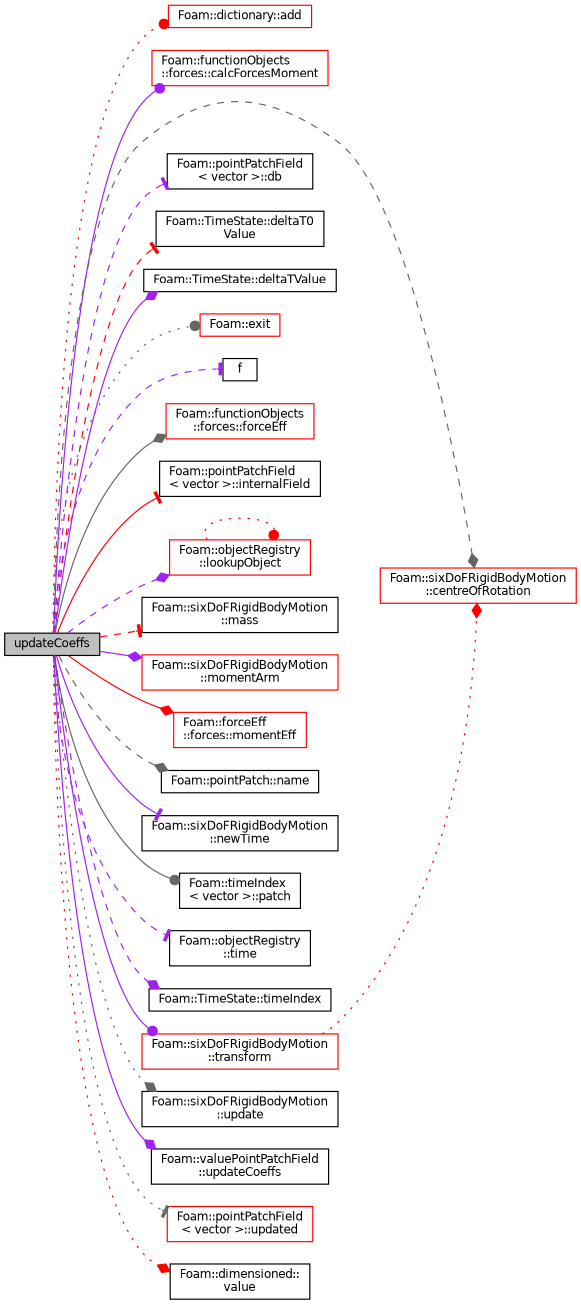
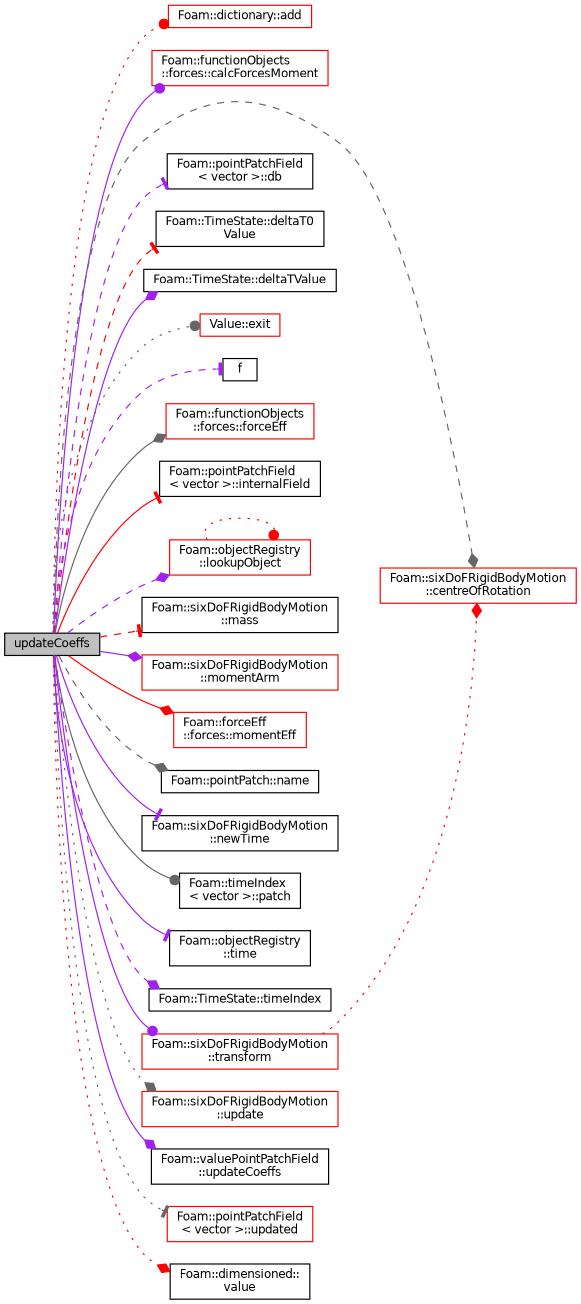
(240, 325) -> (240, 325)
(103, 865) -> (103, 865)
(240, 1109) -> (240, 1109)
